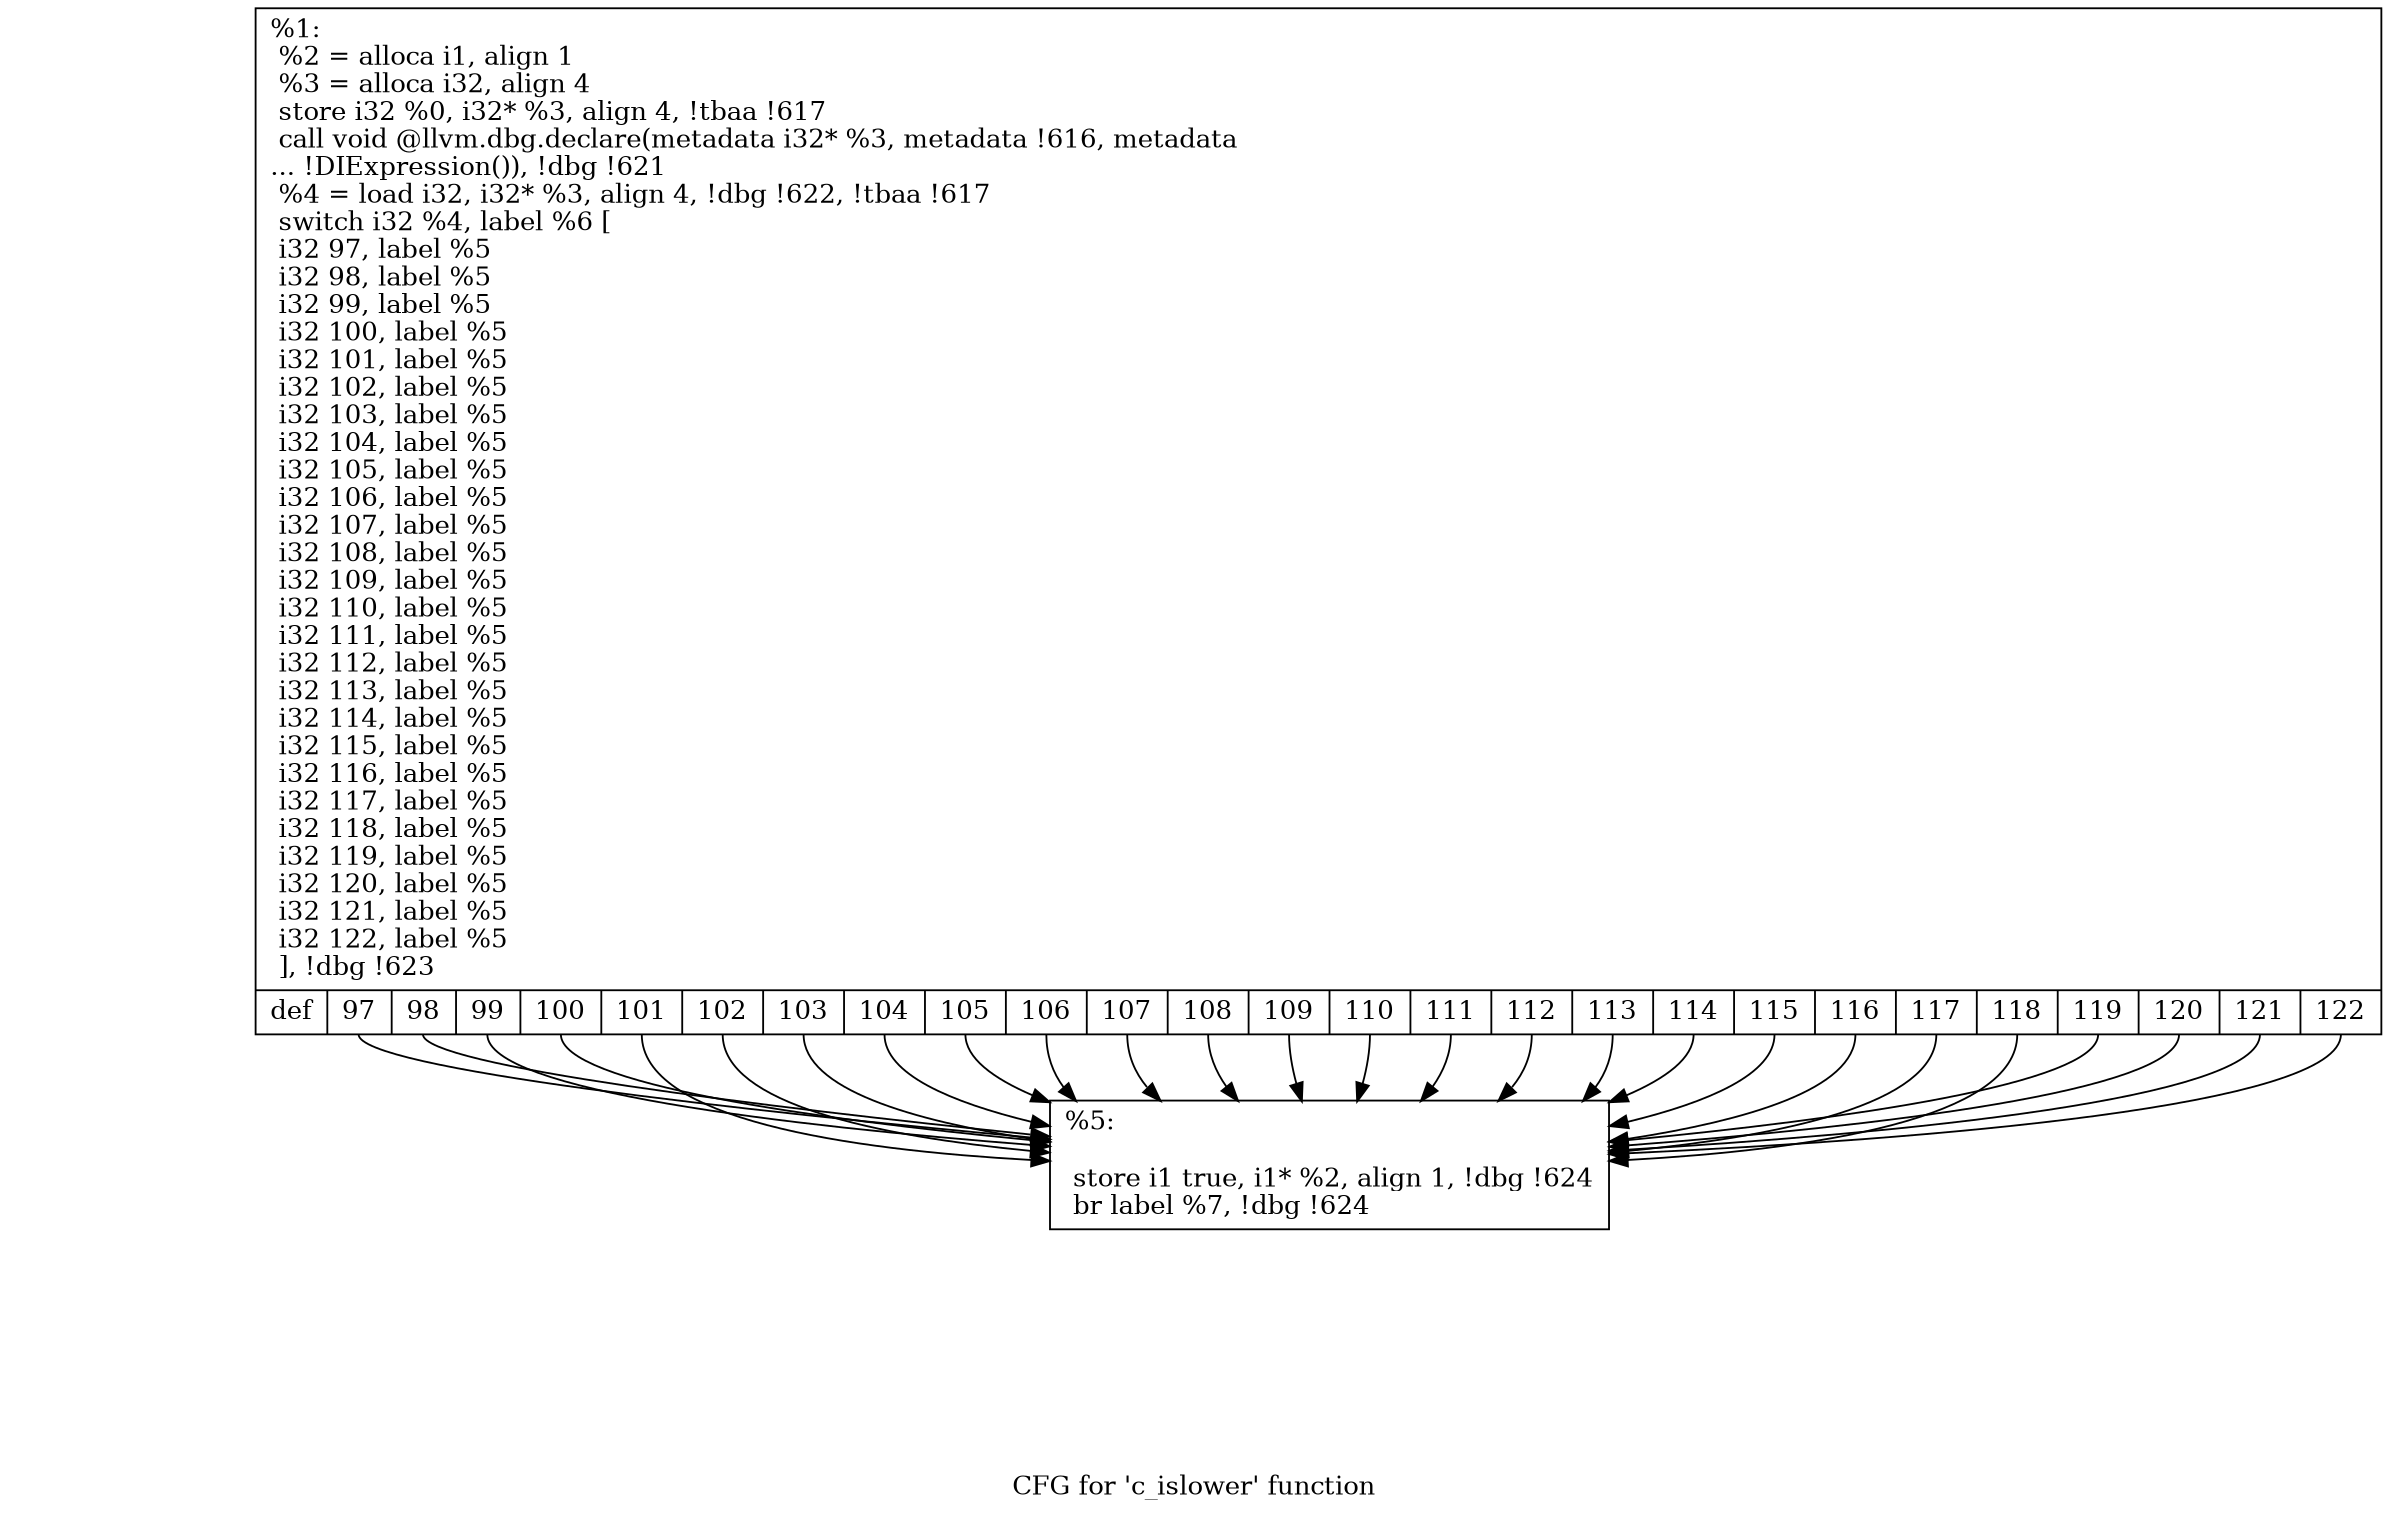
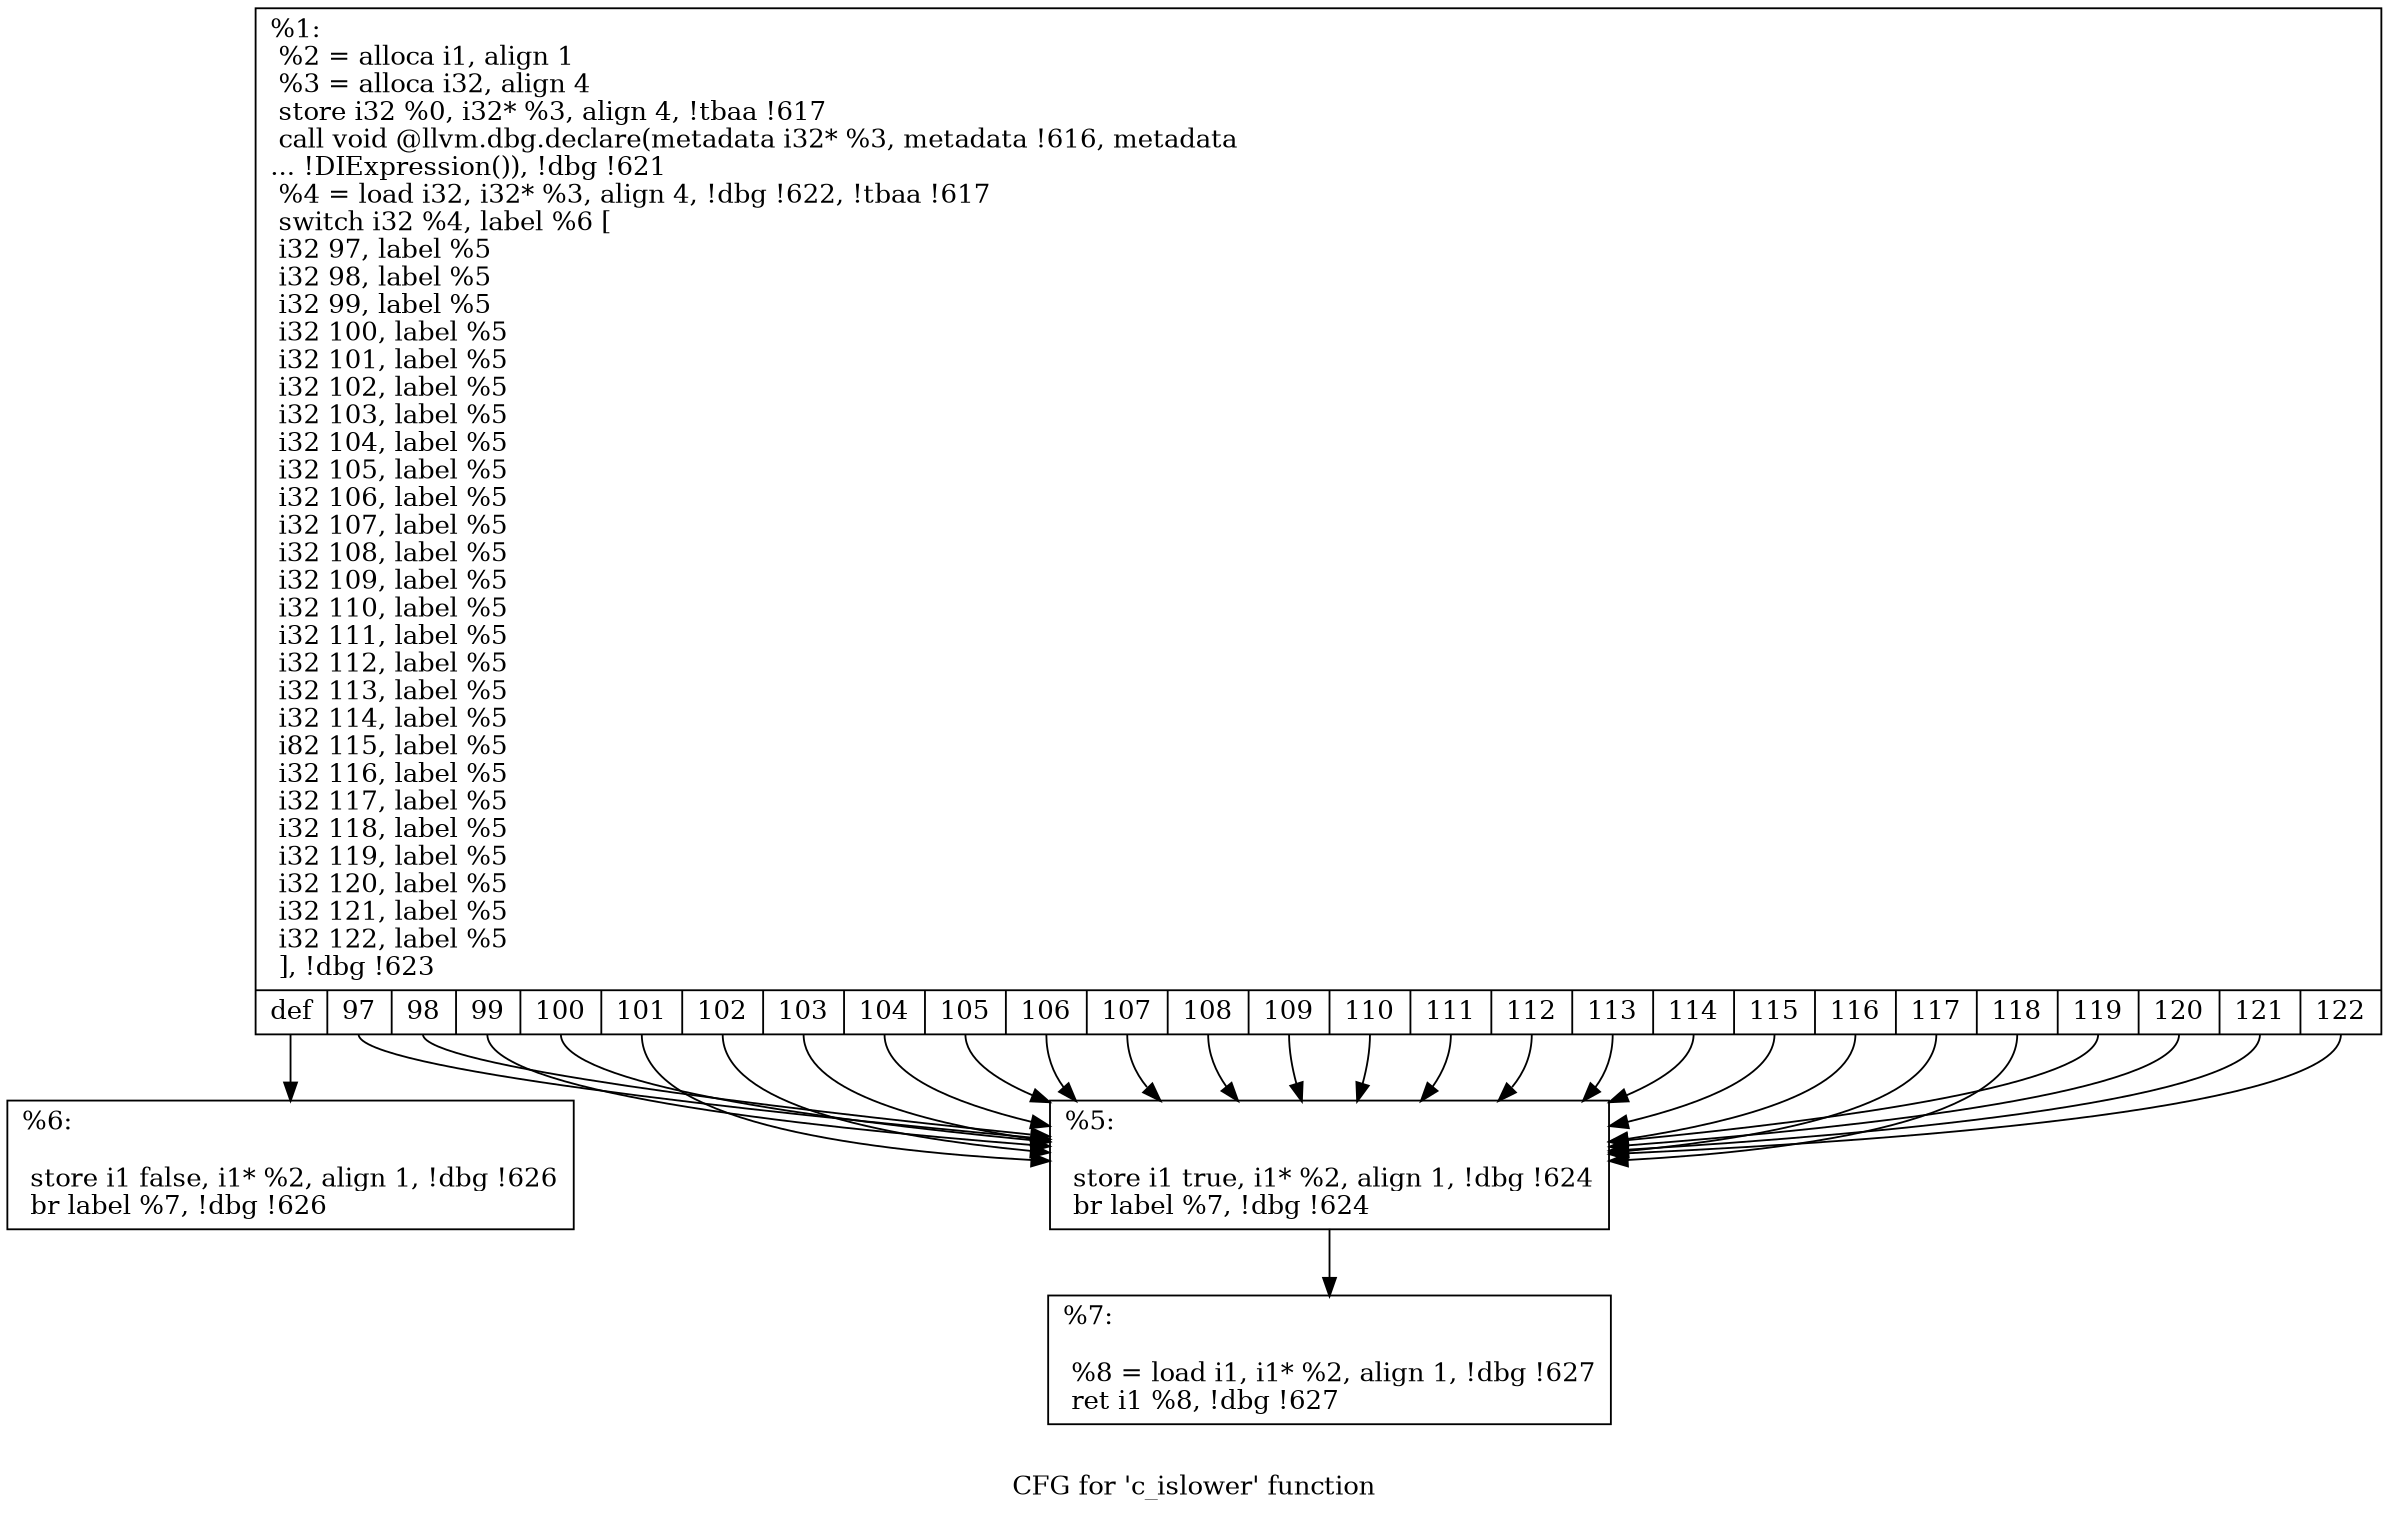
(390, 747) -> (390, 747)
none -> (291, 1165)
none -> (1330, 1360)
